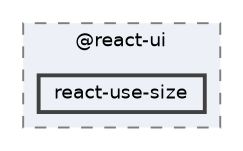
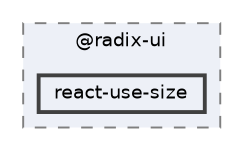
(122, 42) -> (122, 42)
